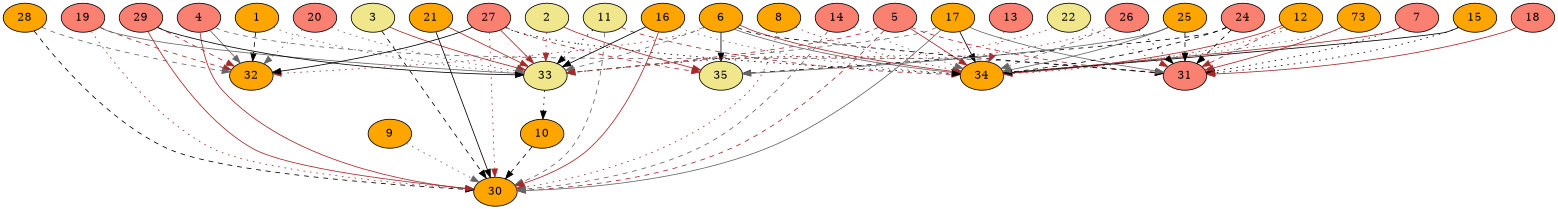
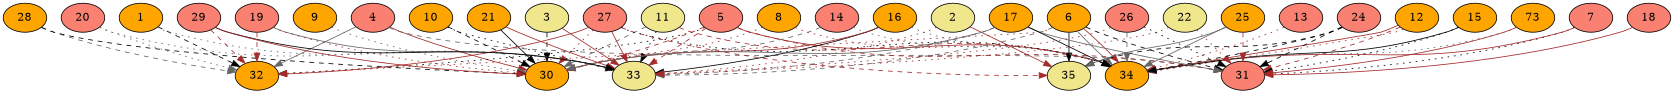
(1185, 46) -> (1243, 43)
(363, 57) -> (439, 60)
none -> (497, 59)
(544, 101) -> (490, 40)
